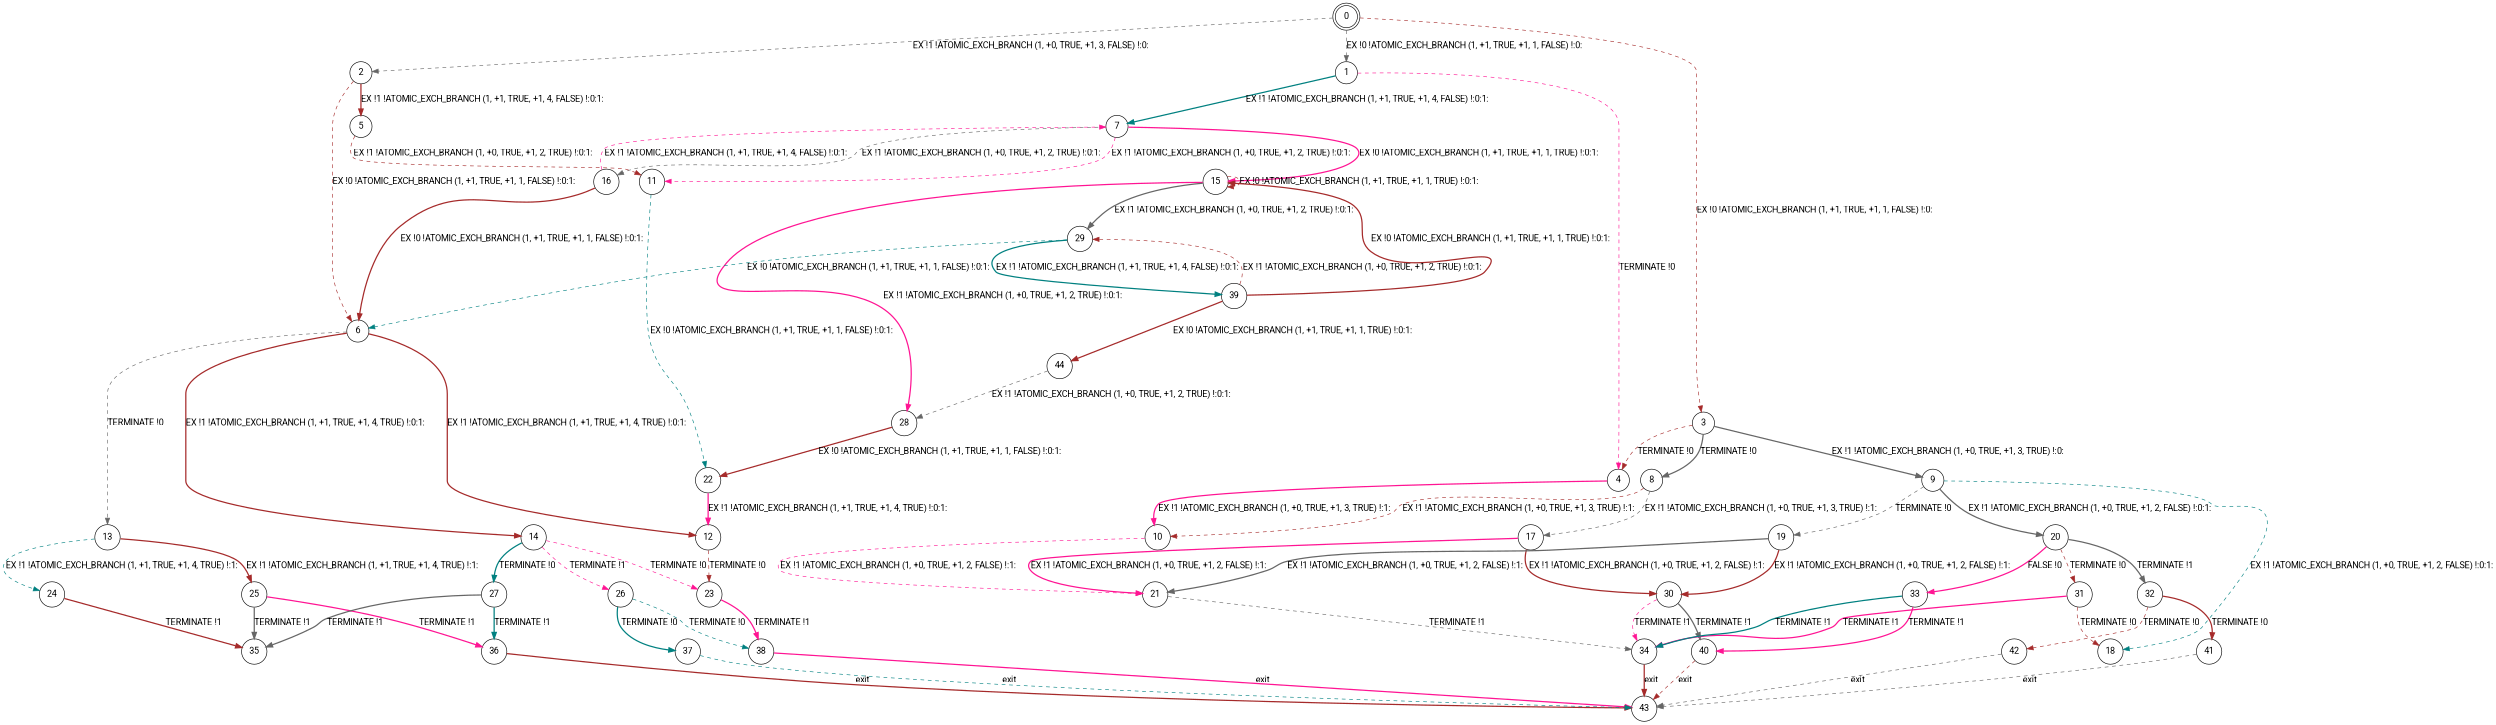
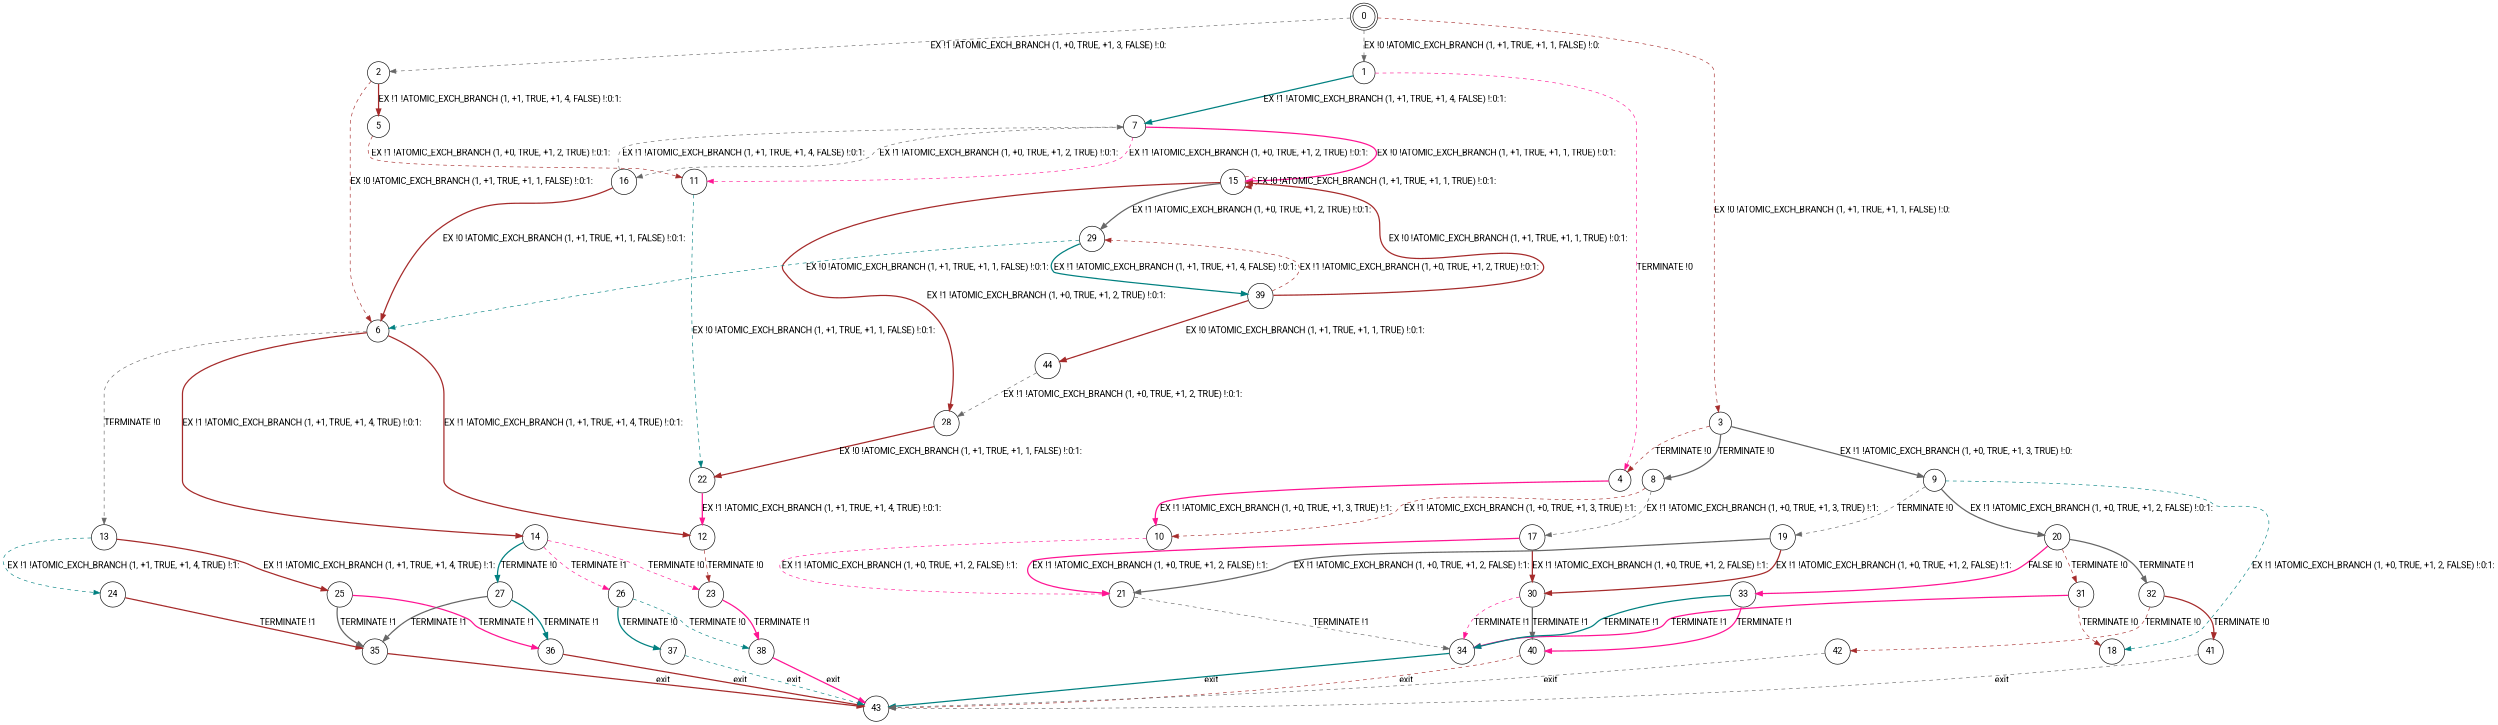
(840, 131) -> (858, 131)
(812, 221) -> (865, 222)
(1644, 677) -> (1172, 680)
none -> (622, 680)
